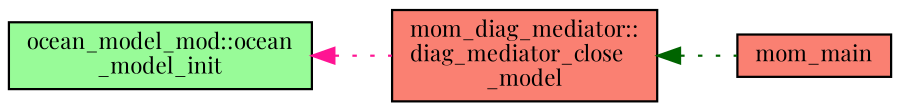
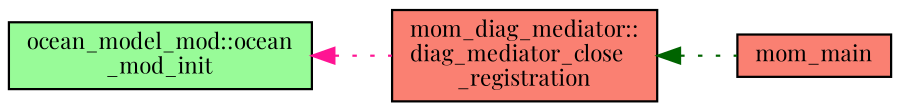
(160, 56) -> (160, 56)
(525, 56) -> (525, 56)
